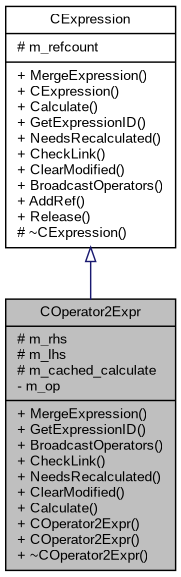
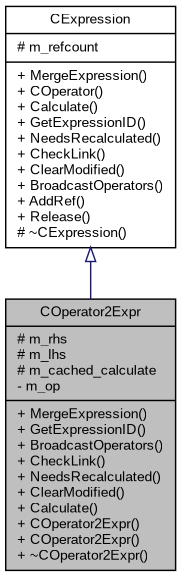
(69, 91) -> (61, 91)
